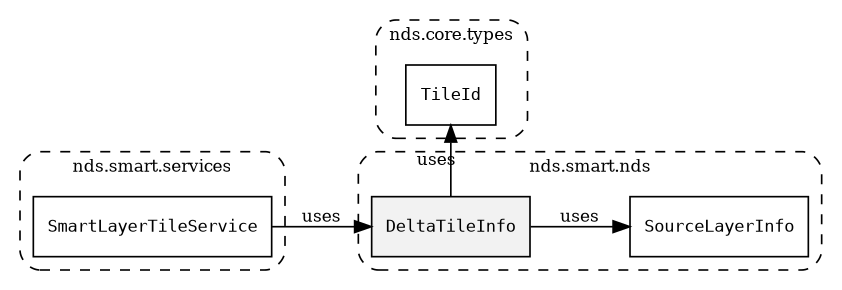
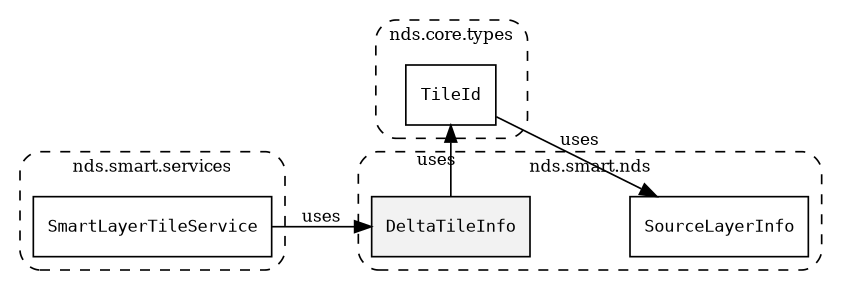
(572, 227) -> (587, 162)
